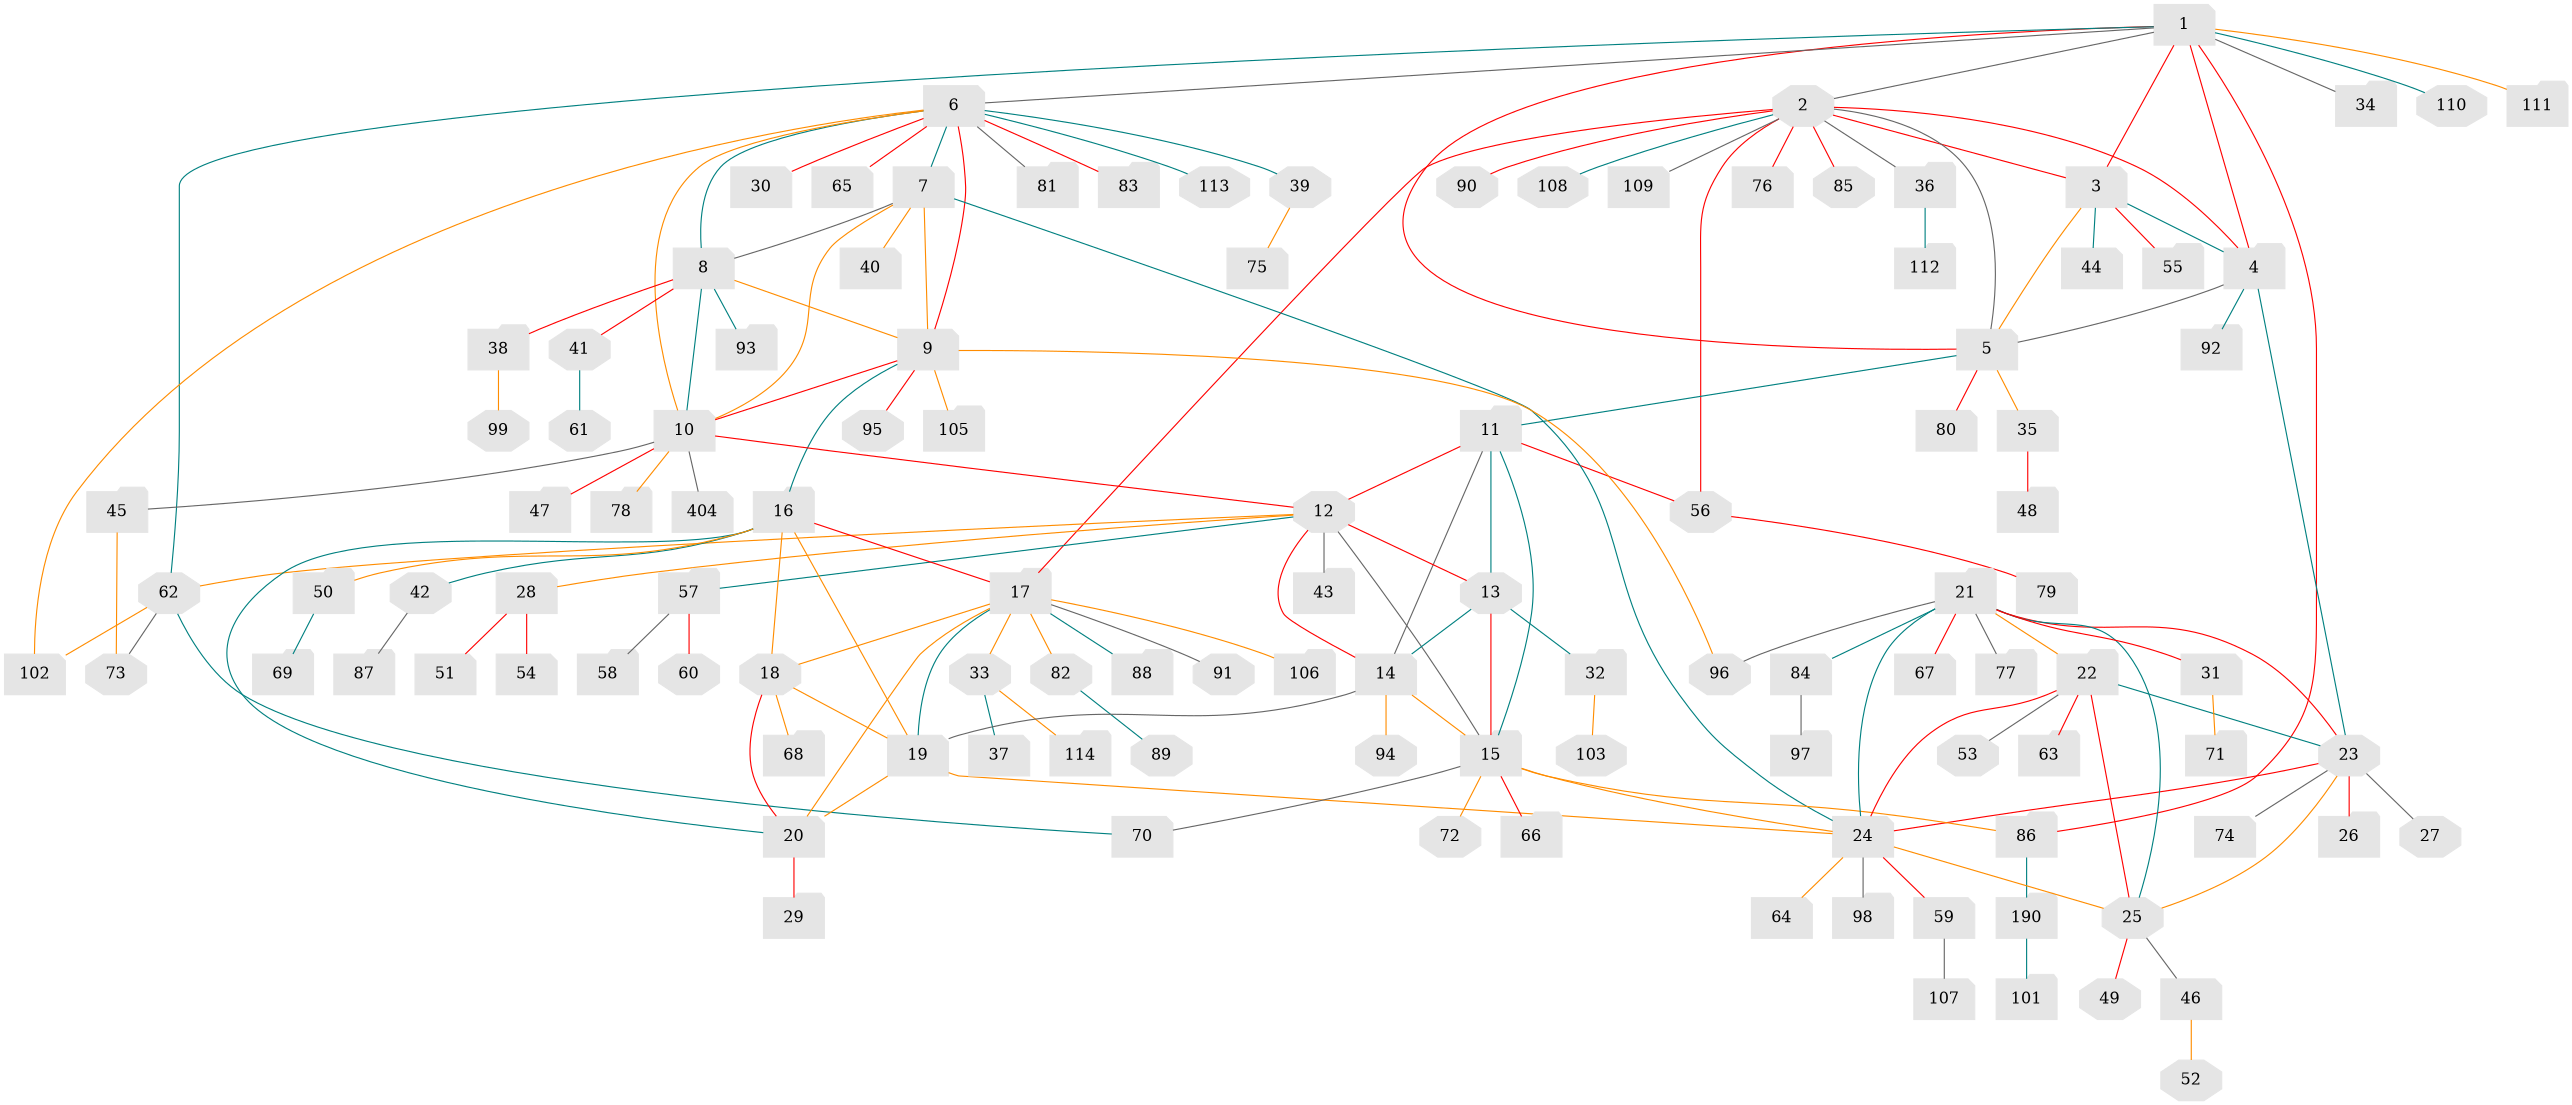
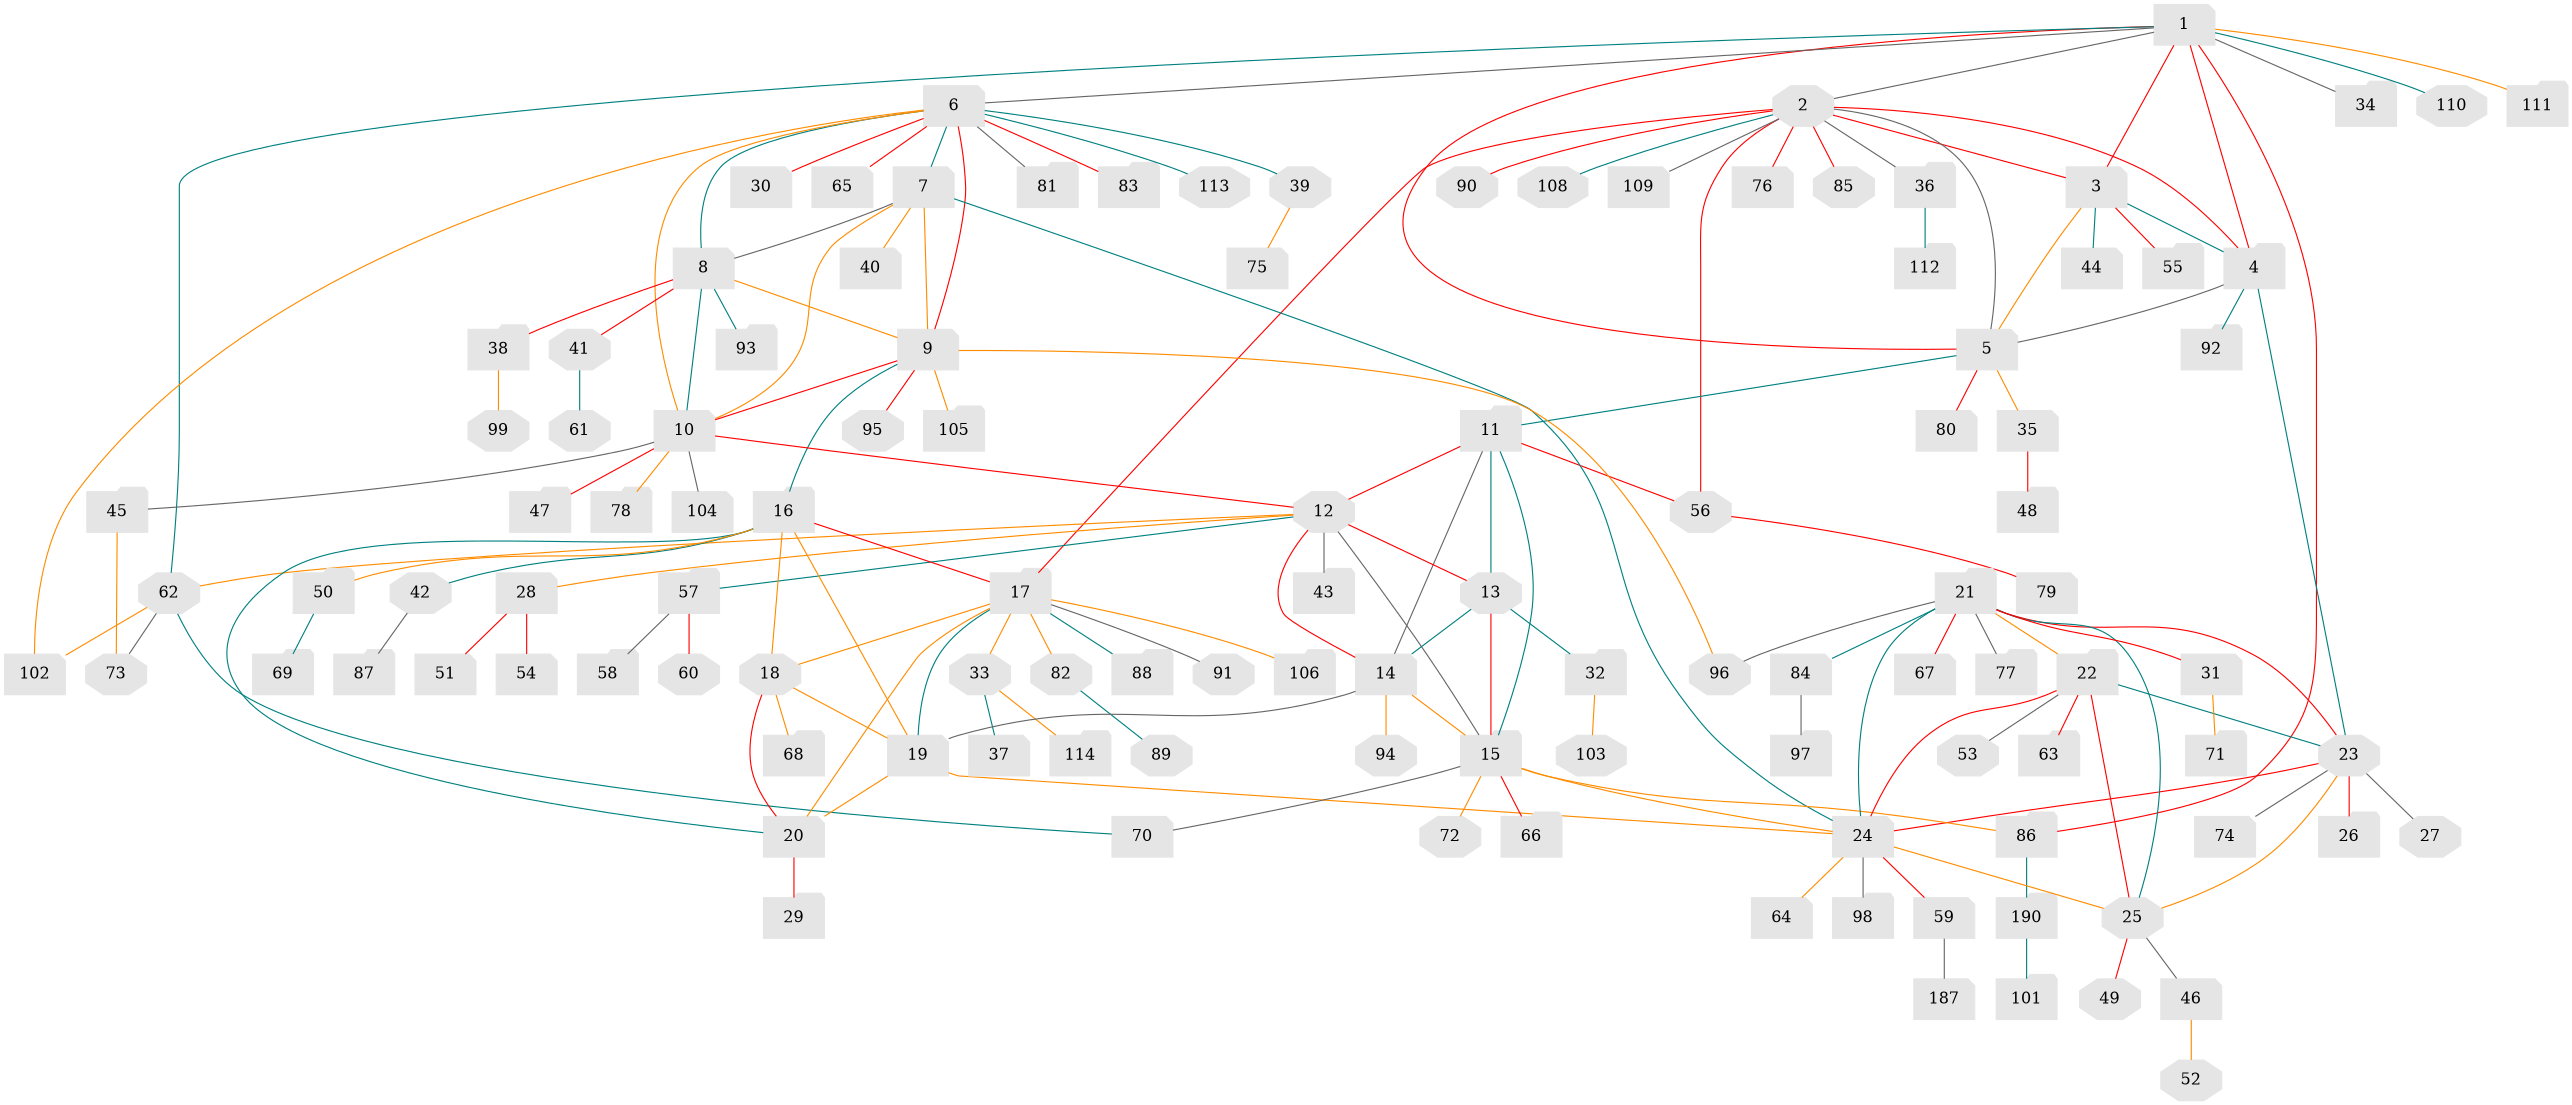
(703, 512) -> (703, 512)
(1944, 999) -> (1944, 999)
